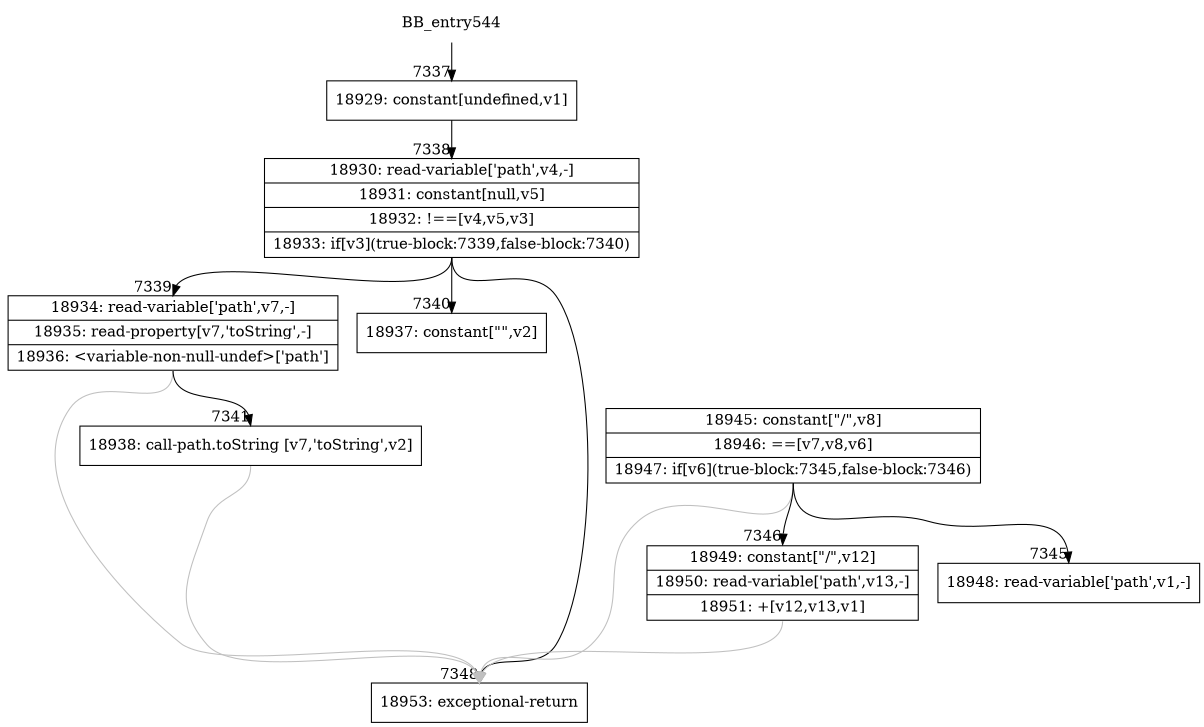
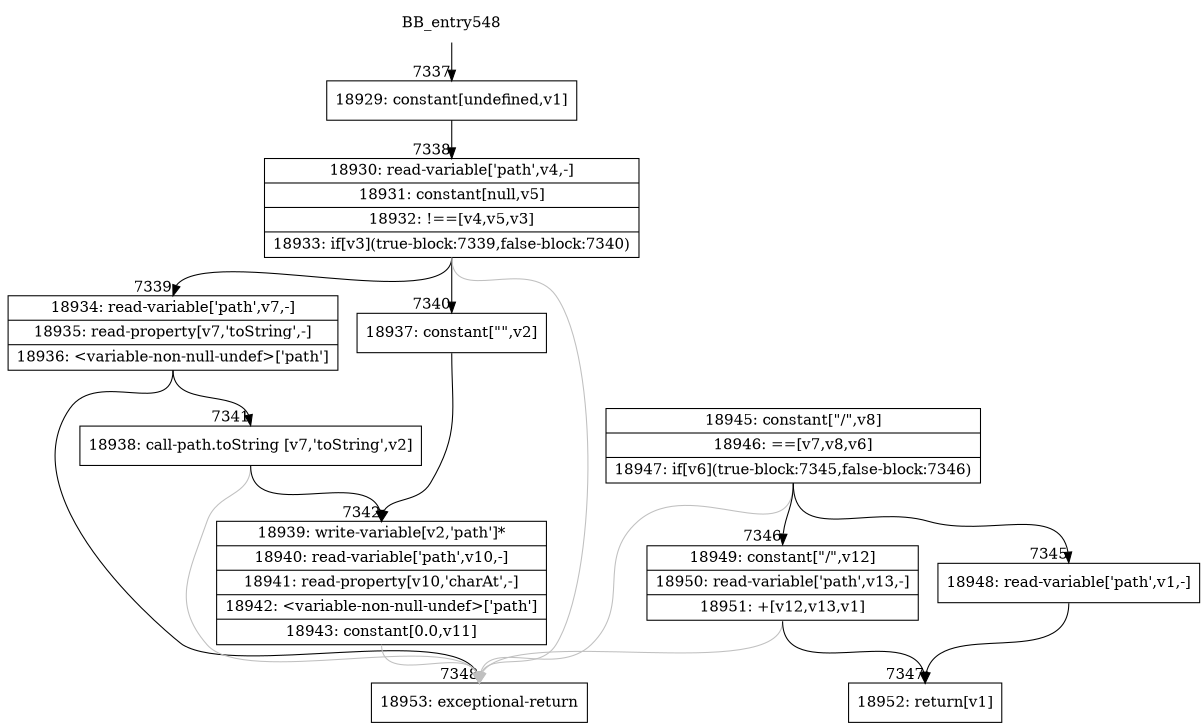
(452, 23) -> (452, 23)
(587, 450) -> (587, 450)
none -> (382, 583)
(144, 610) -> (144, 610)
none -> (925, 703)
